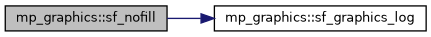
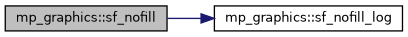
(320, 18) -> (308, 18)
